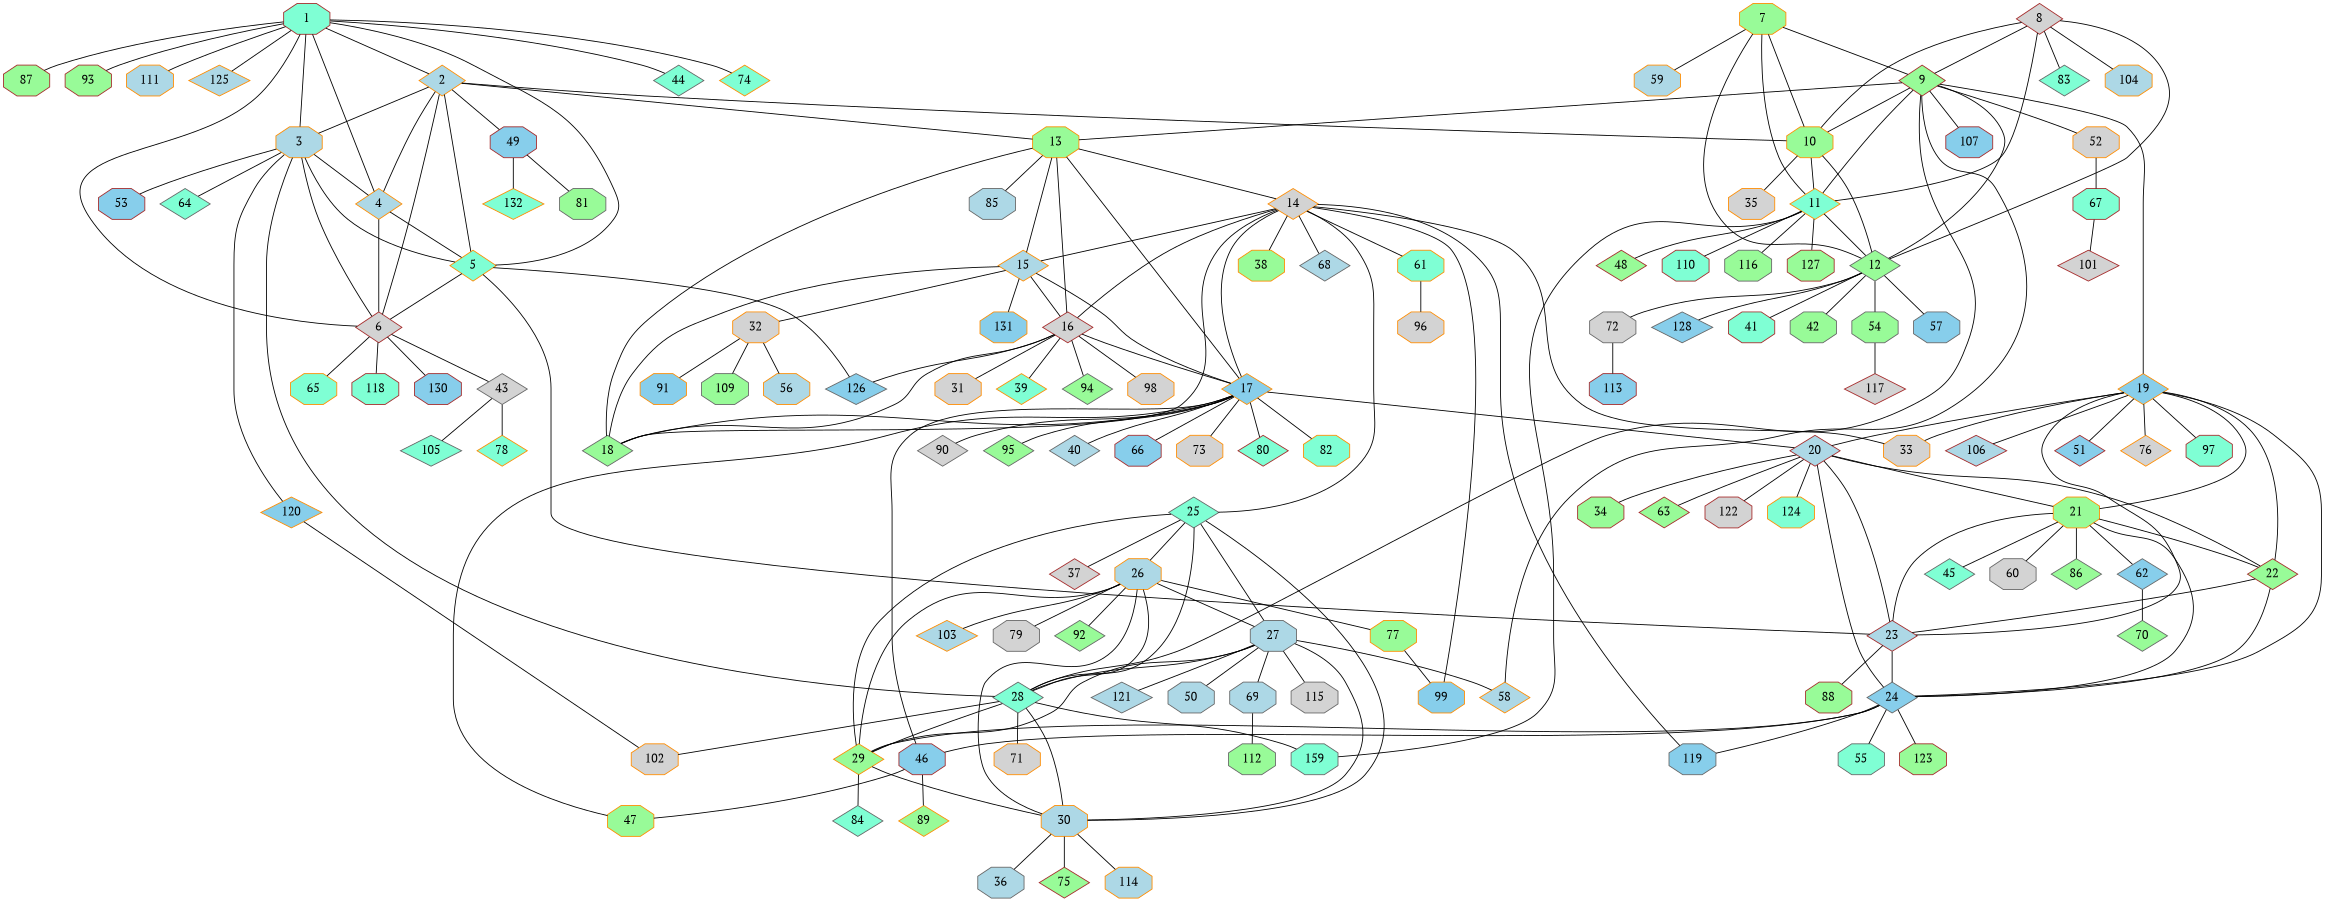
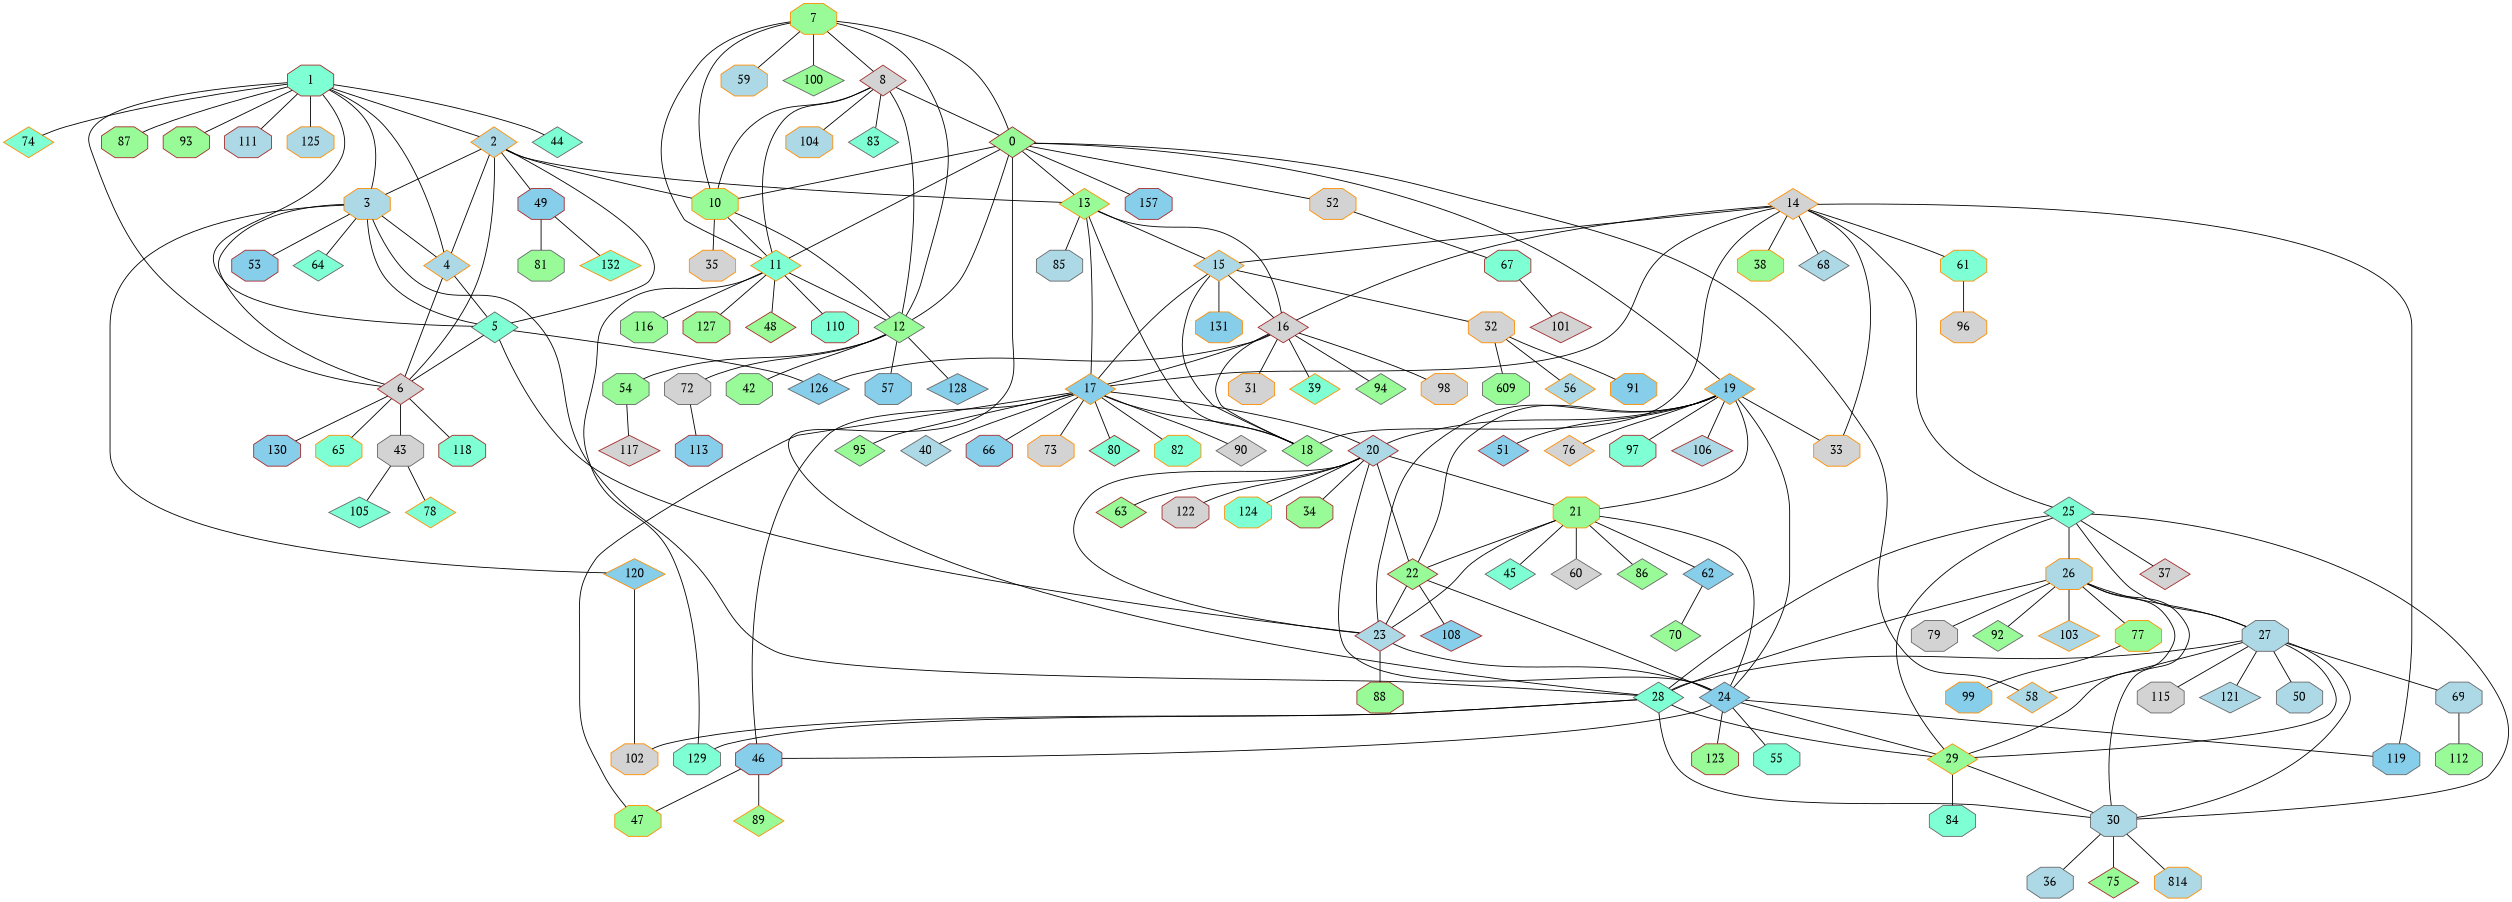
none -> (850, 51)
(150, 81) -> (248, 142)
(219, 81) -> (311, 142)
none -> (814, 81)
(1922, 81) -> (1012, 142)
(1056, 142) -> (1084, 204)
(1969, 142) -> (1149, 204)
(1177, 174) -> none
(473, 266) -> (495, 327)
(1752, 327) -> none
(502, 389) -> (401, 451)
(725, 389) -> (1506, 389)
(787, 389) -> (1570, 389)
(1475, 392) -> none
(2013, 574) -> (1576, 574)
none -> (1451, 636)
(1017, 759) -> none
(1315, 759) -> (697, 759)
(858, 821) -> (1952, 821)
(1064, 821) -> (2114, 821)
(1129, 883) -> (2178, 883)
